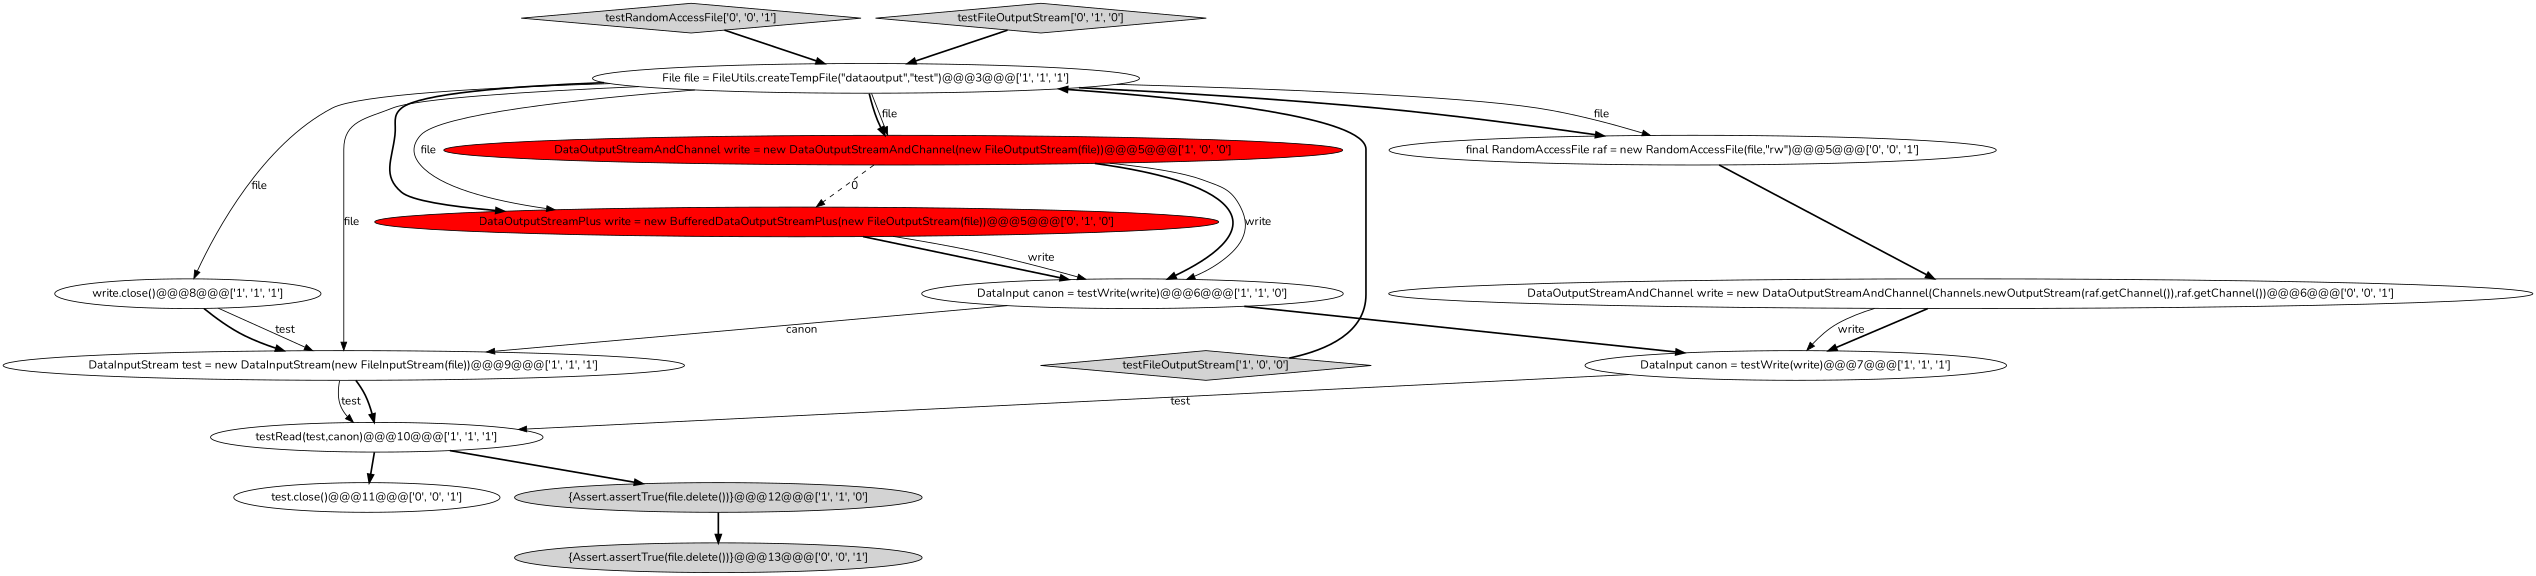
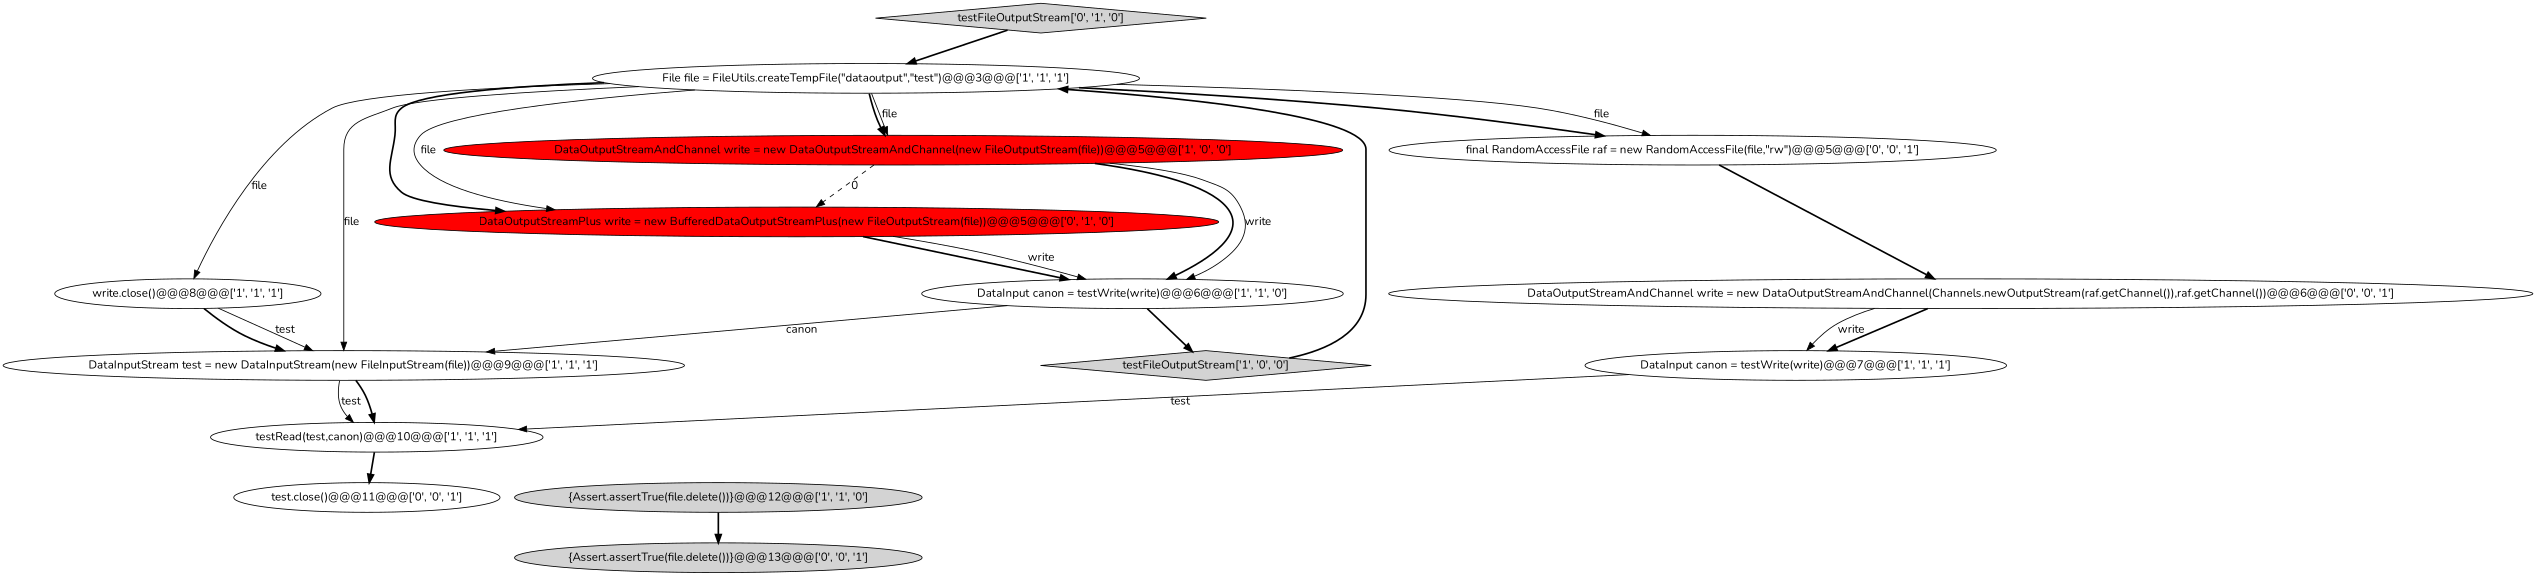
(691, 18) -> none
(1460, 329) -> (1167, 327)
(542, 466) -> none
